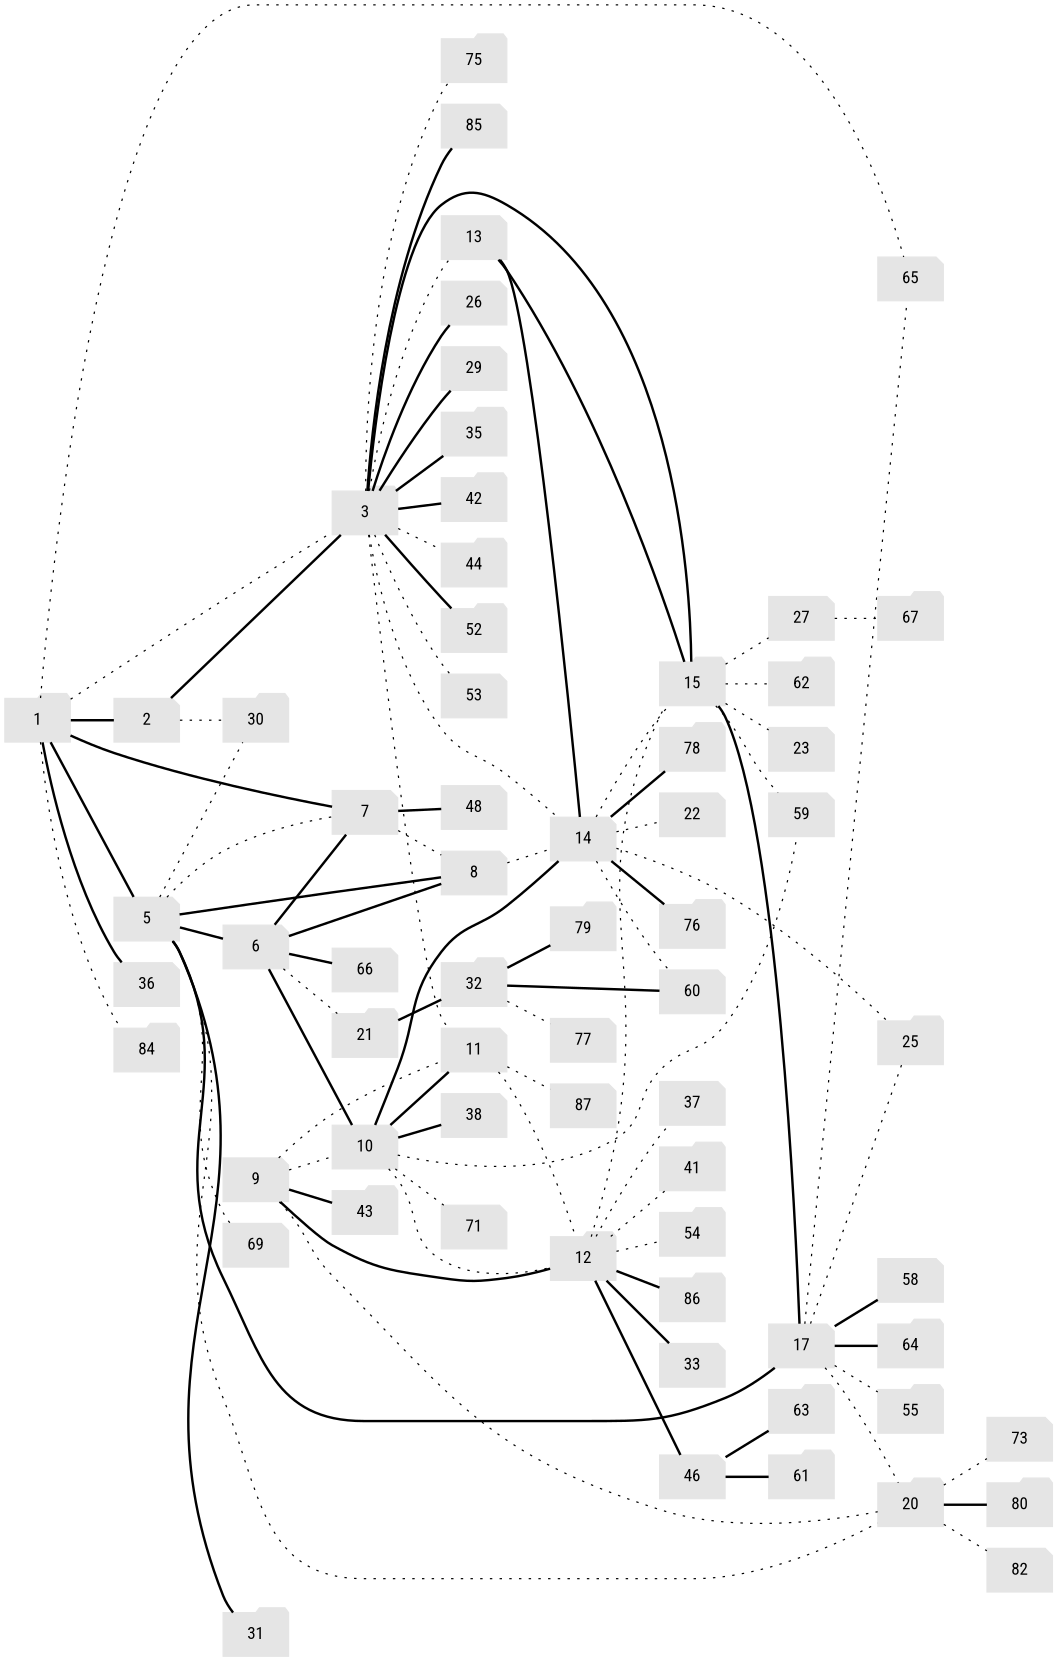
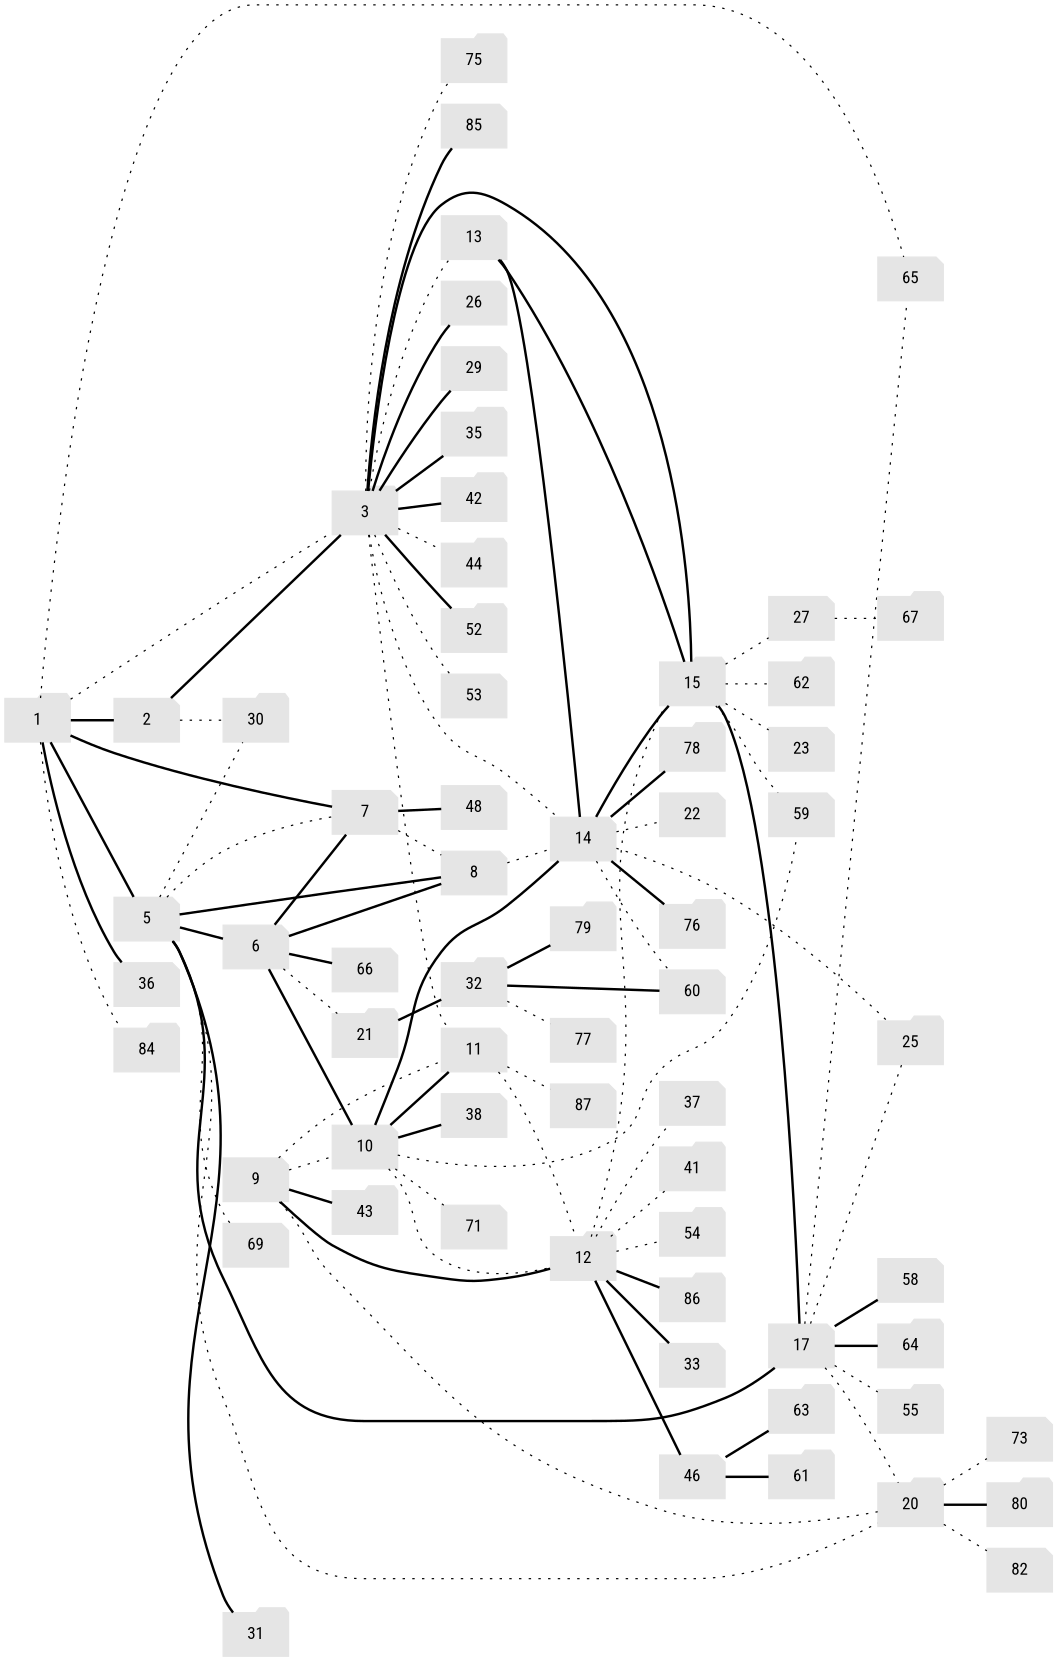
(630, 760) -> (630, 760)
